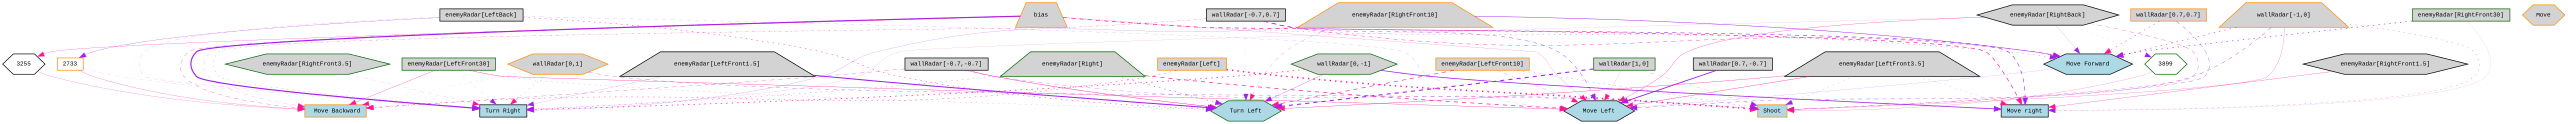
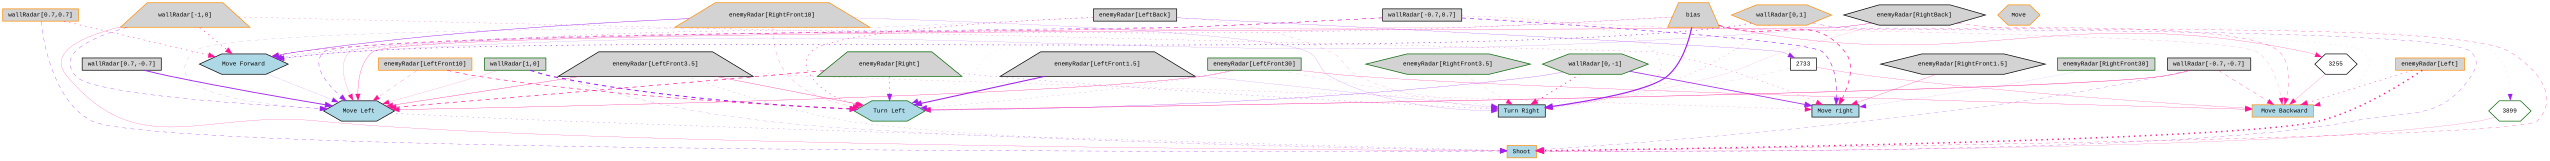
(2267, 37) -> (944, 45)
(70, 64) -> (1803, 64)
(1605, 84) -> (807, 130)
